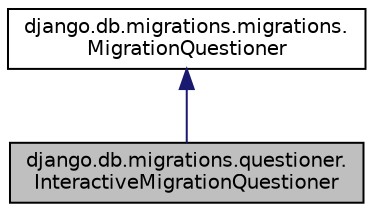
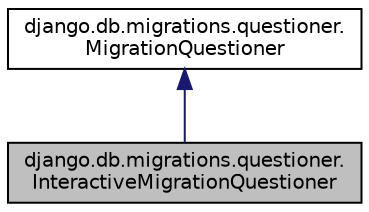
(187, 39) -> (185, 39)
